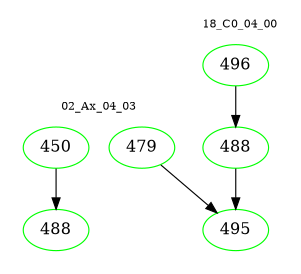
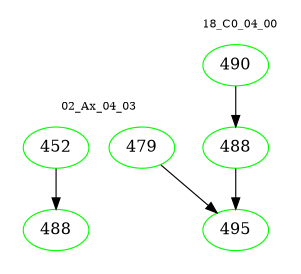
(236, 65) -> (236, 65)
(56, 148) -> (56, 148)
